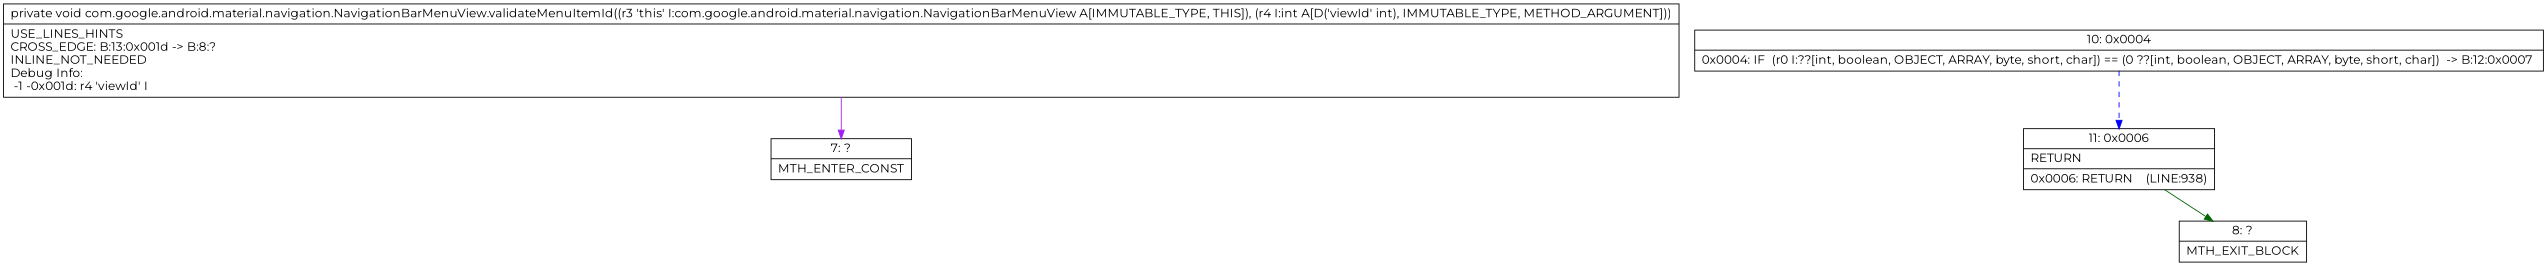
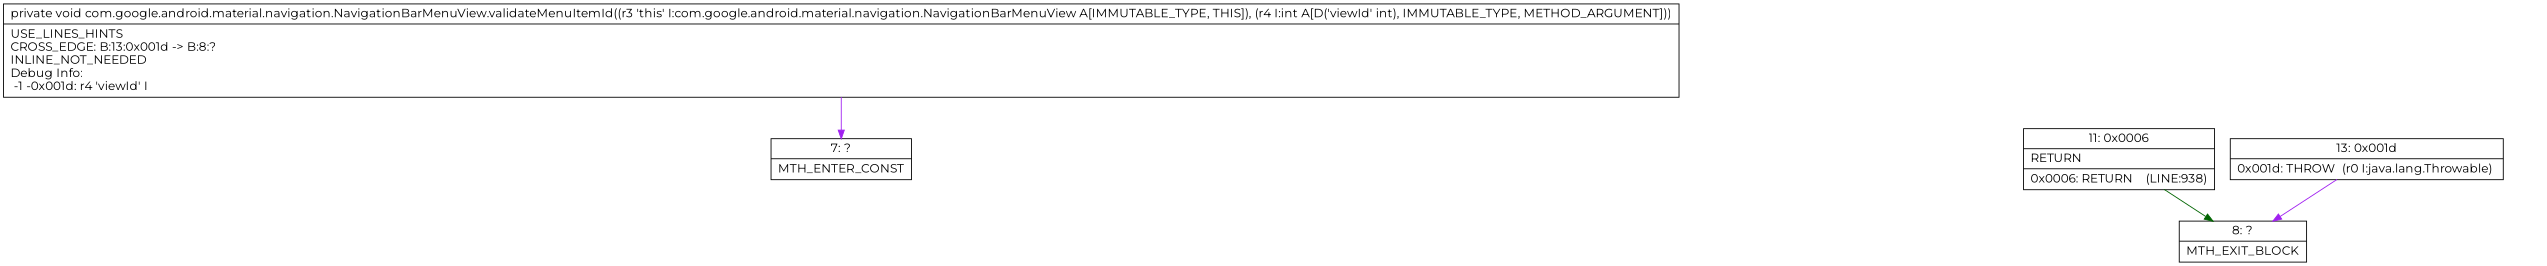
(2119, 51) -> none
none -> (2367, 159)
